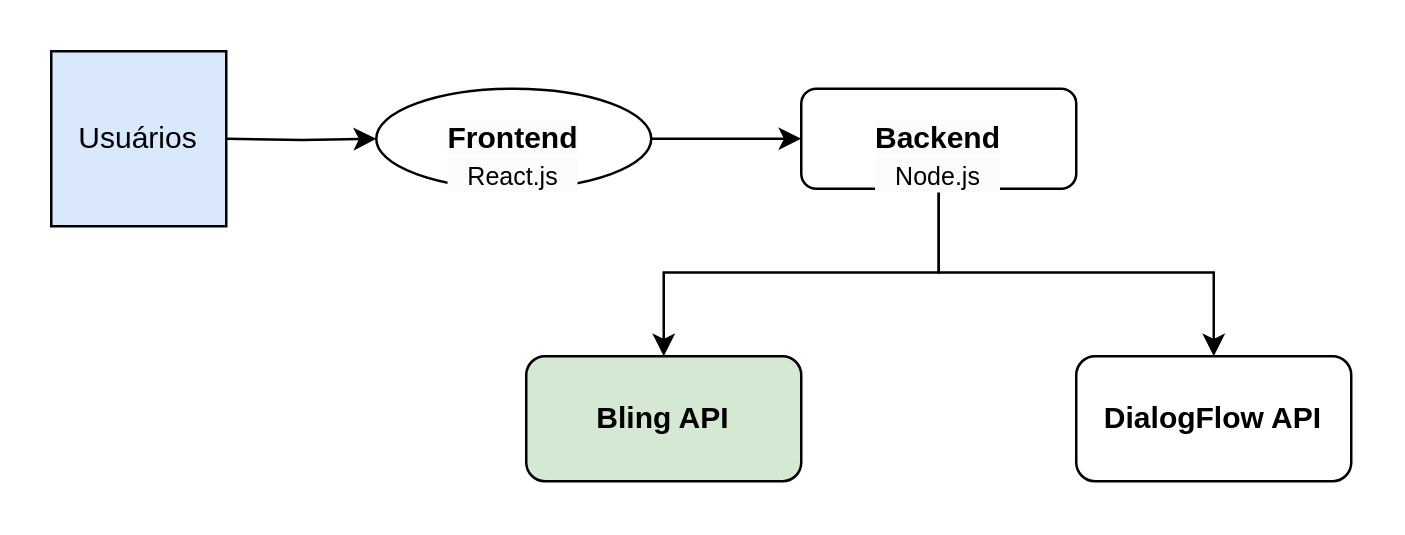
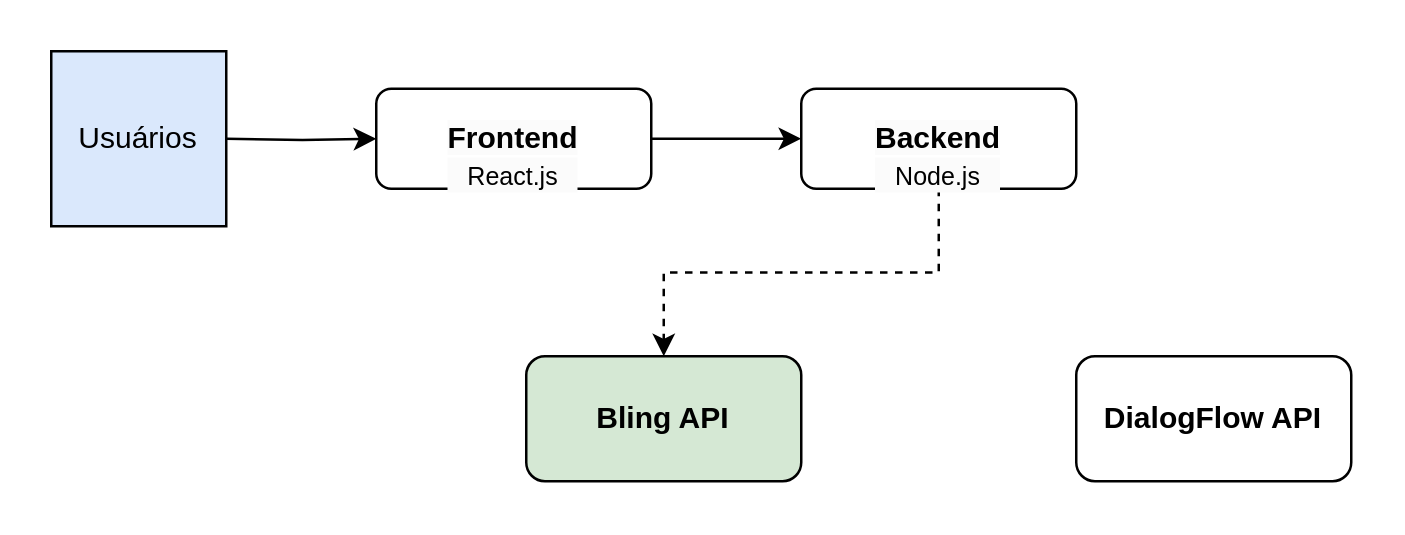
(514, 139) -> (514, 139)
(768, 273) -> (768, 273)
(1112, 273) -> none
